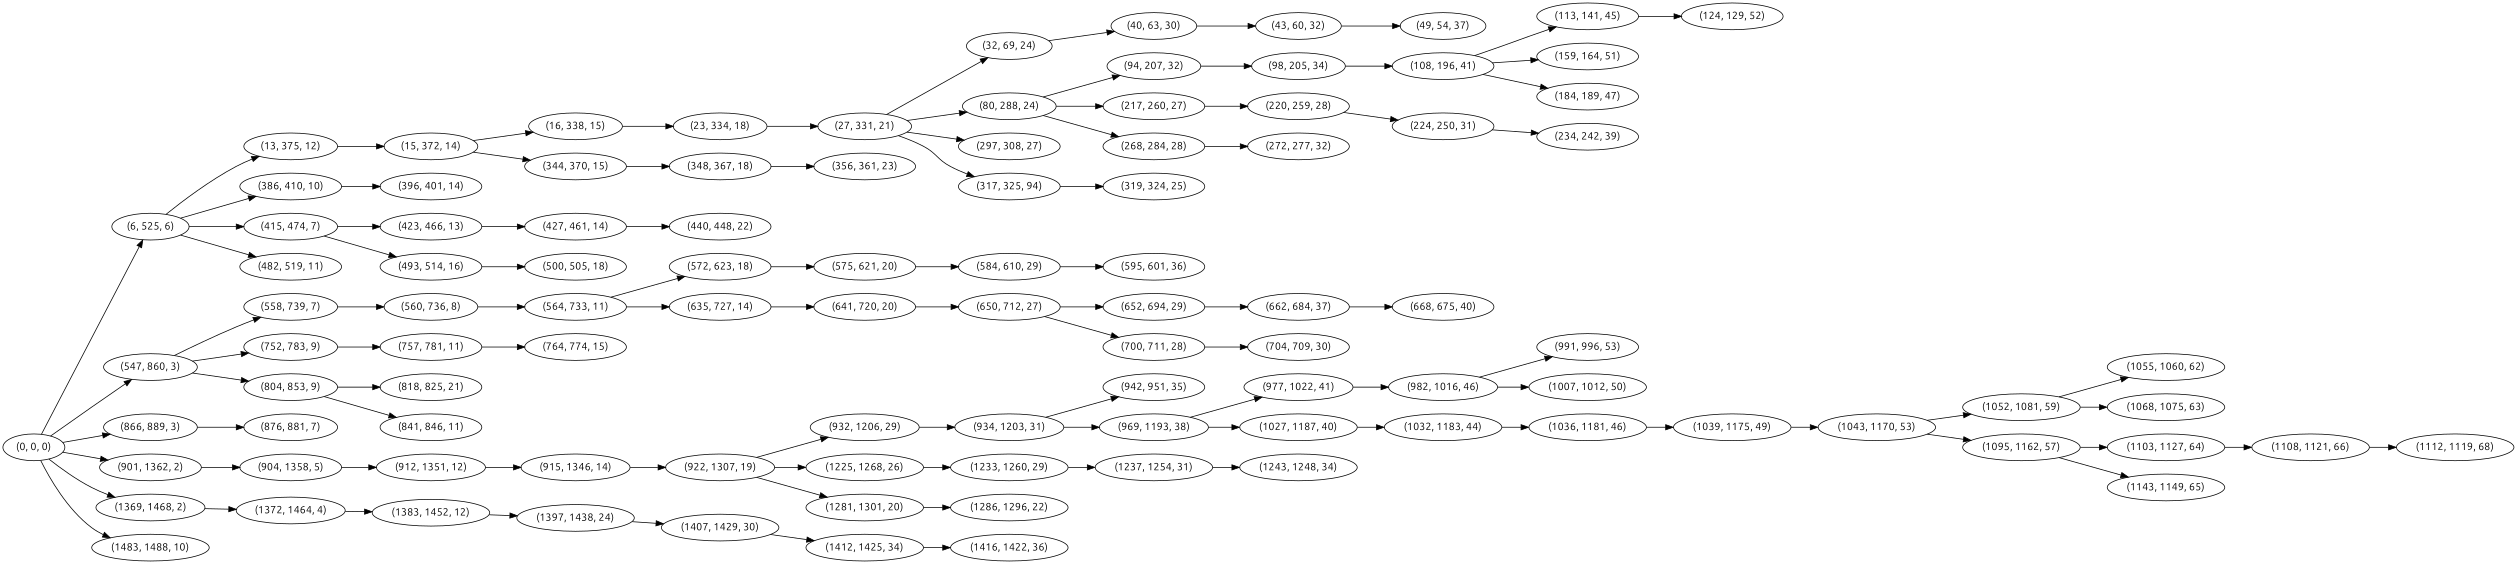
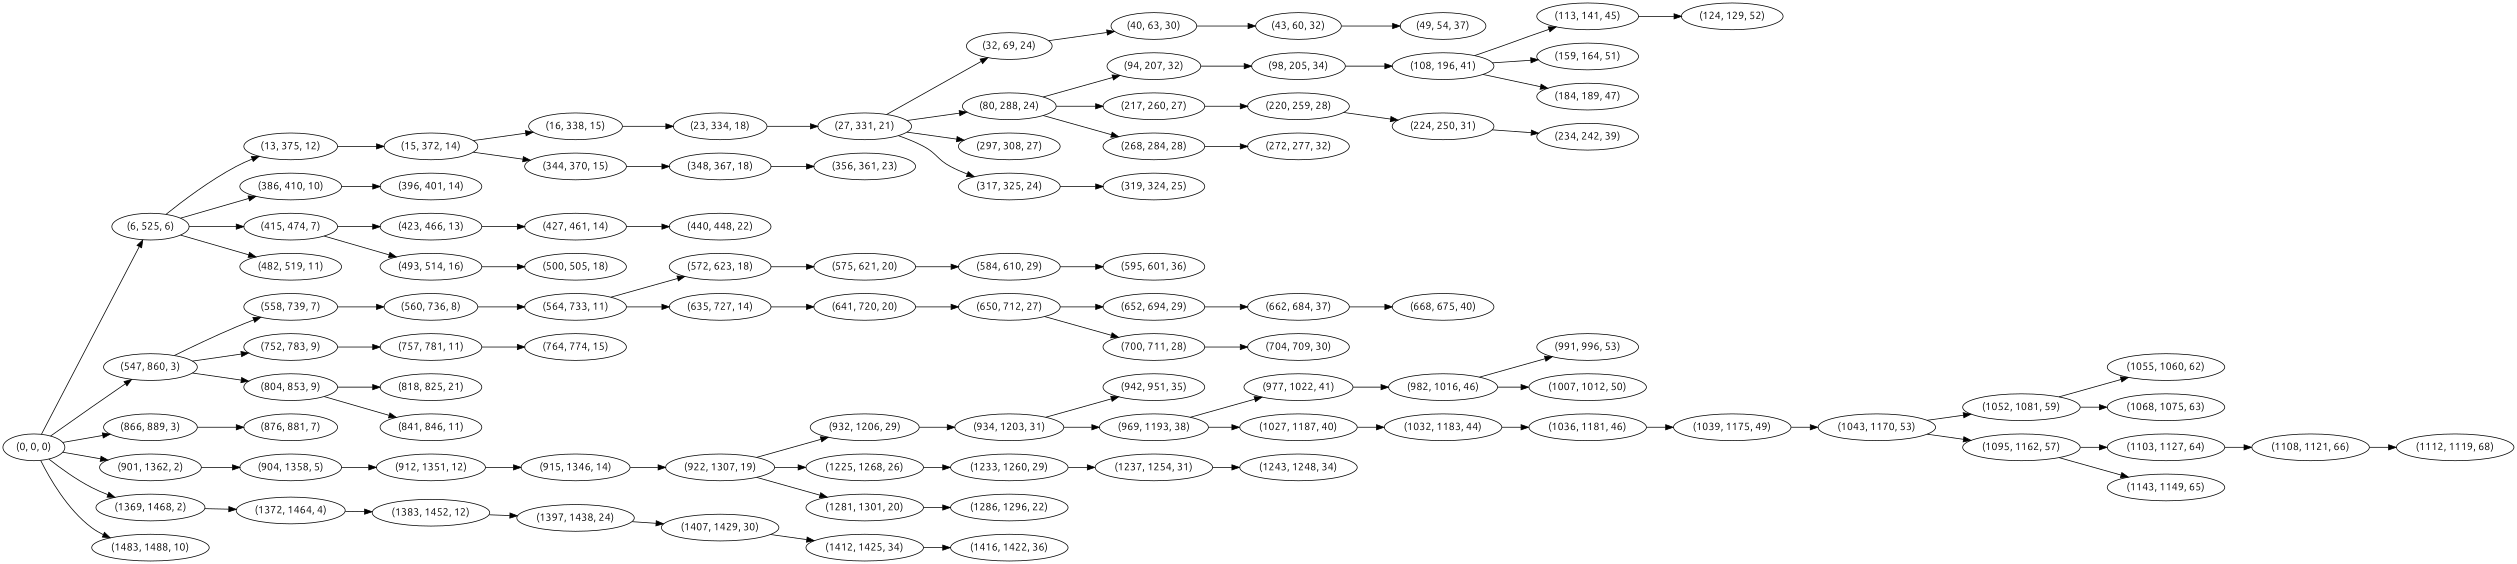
(1009, 187) -> (1009, 187)
